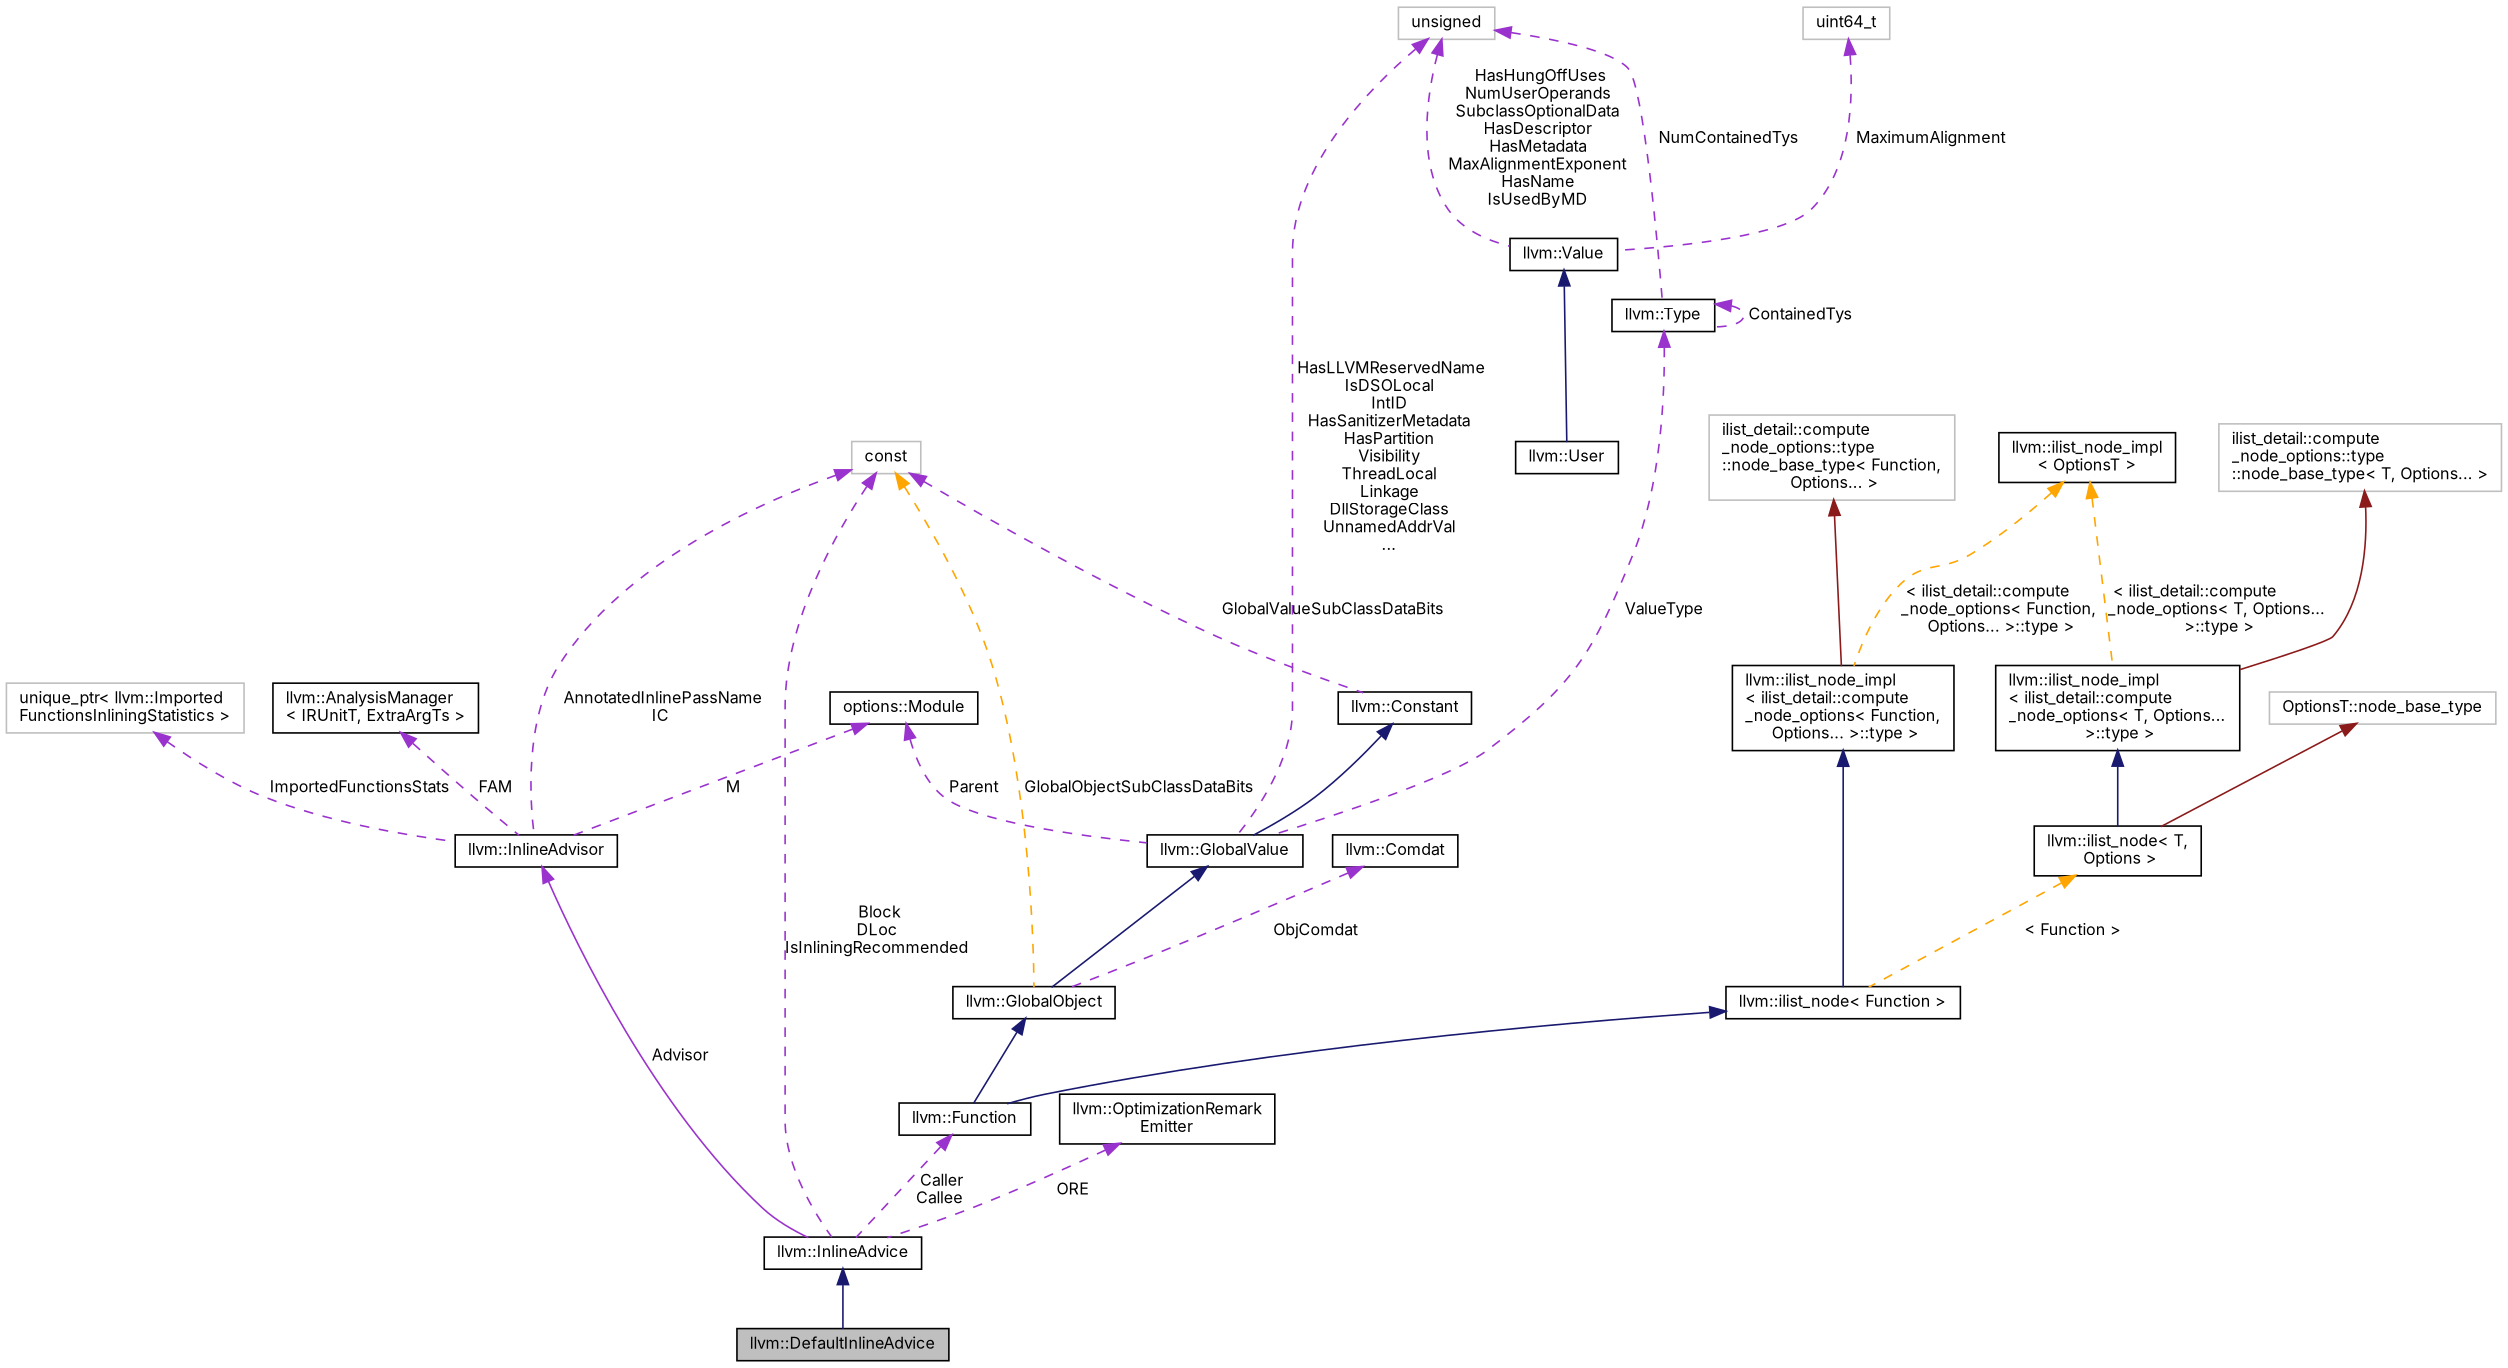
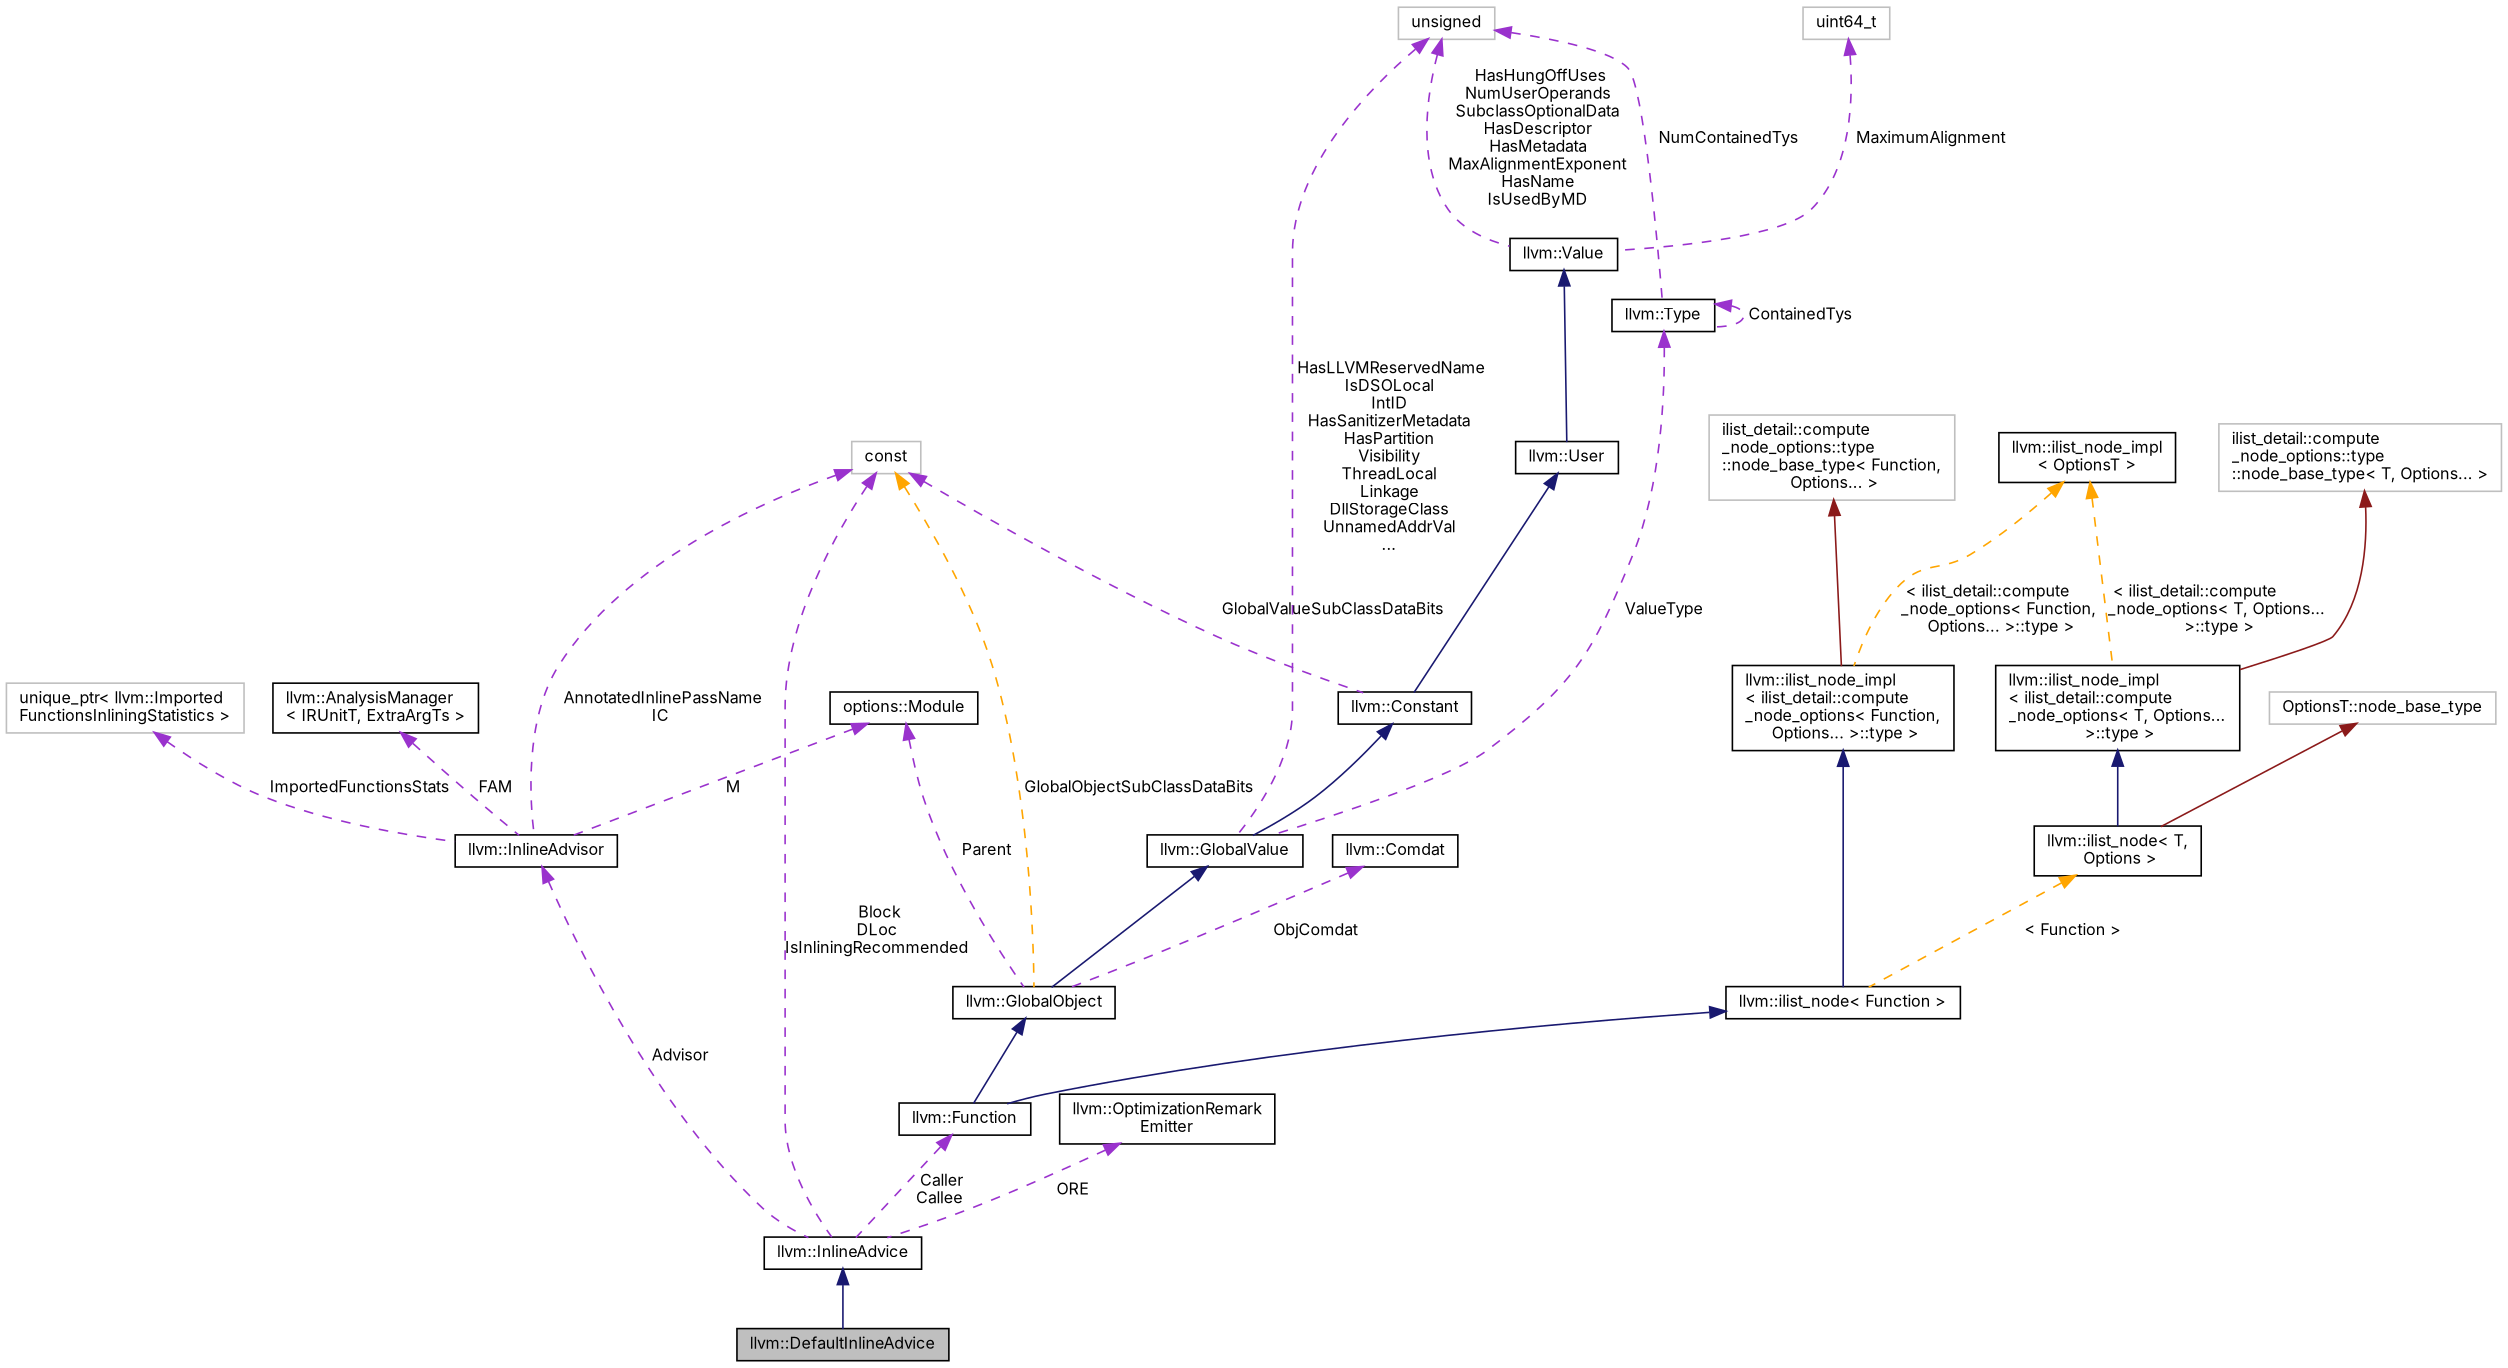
none -> (1481, 590)
(1010, 822) -> (953, 869)
(655, 1078) -> (655, 1078)
